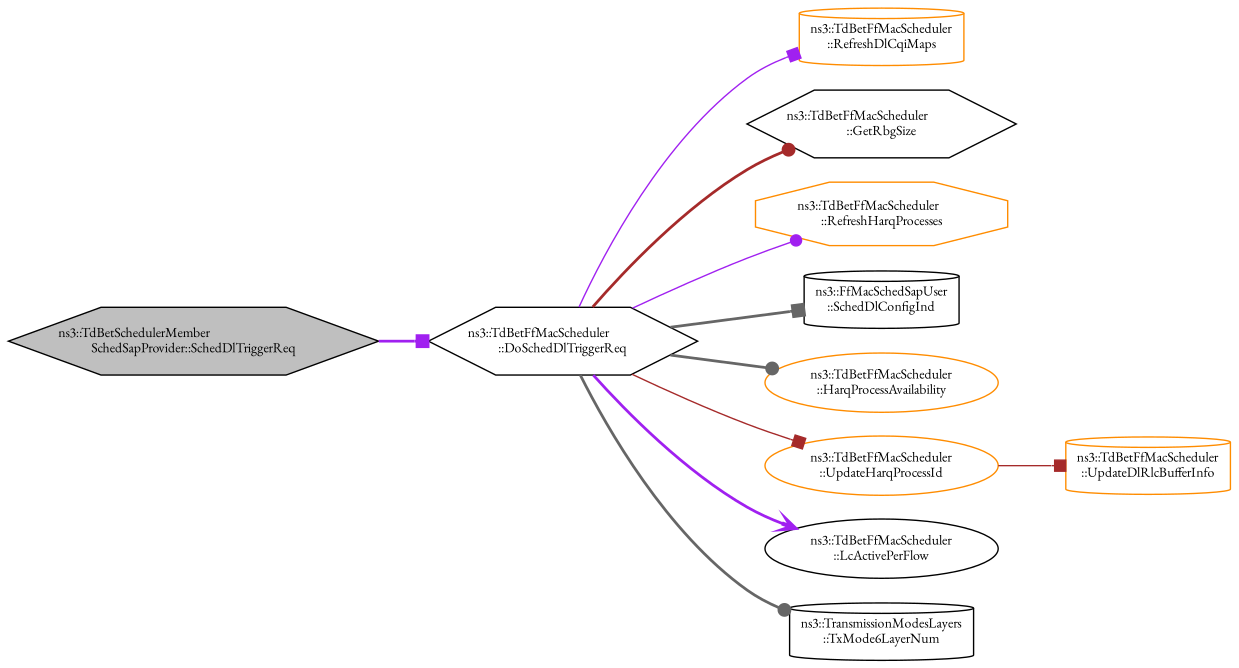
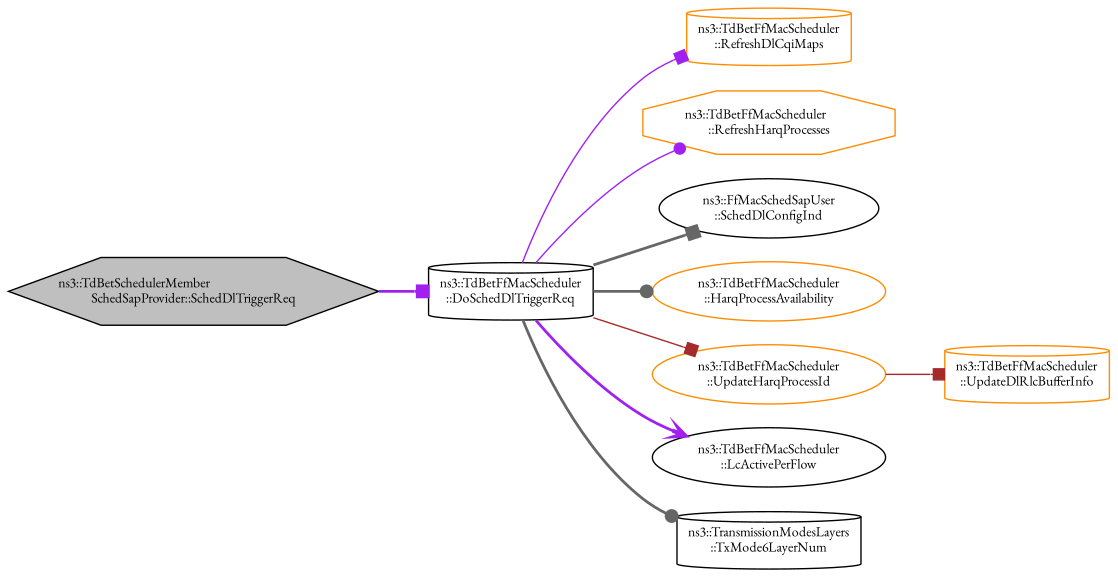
(882, 124) -> none
(882, 300) -> (769, 208)
(563, 341) -> (511, 291)
